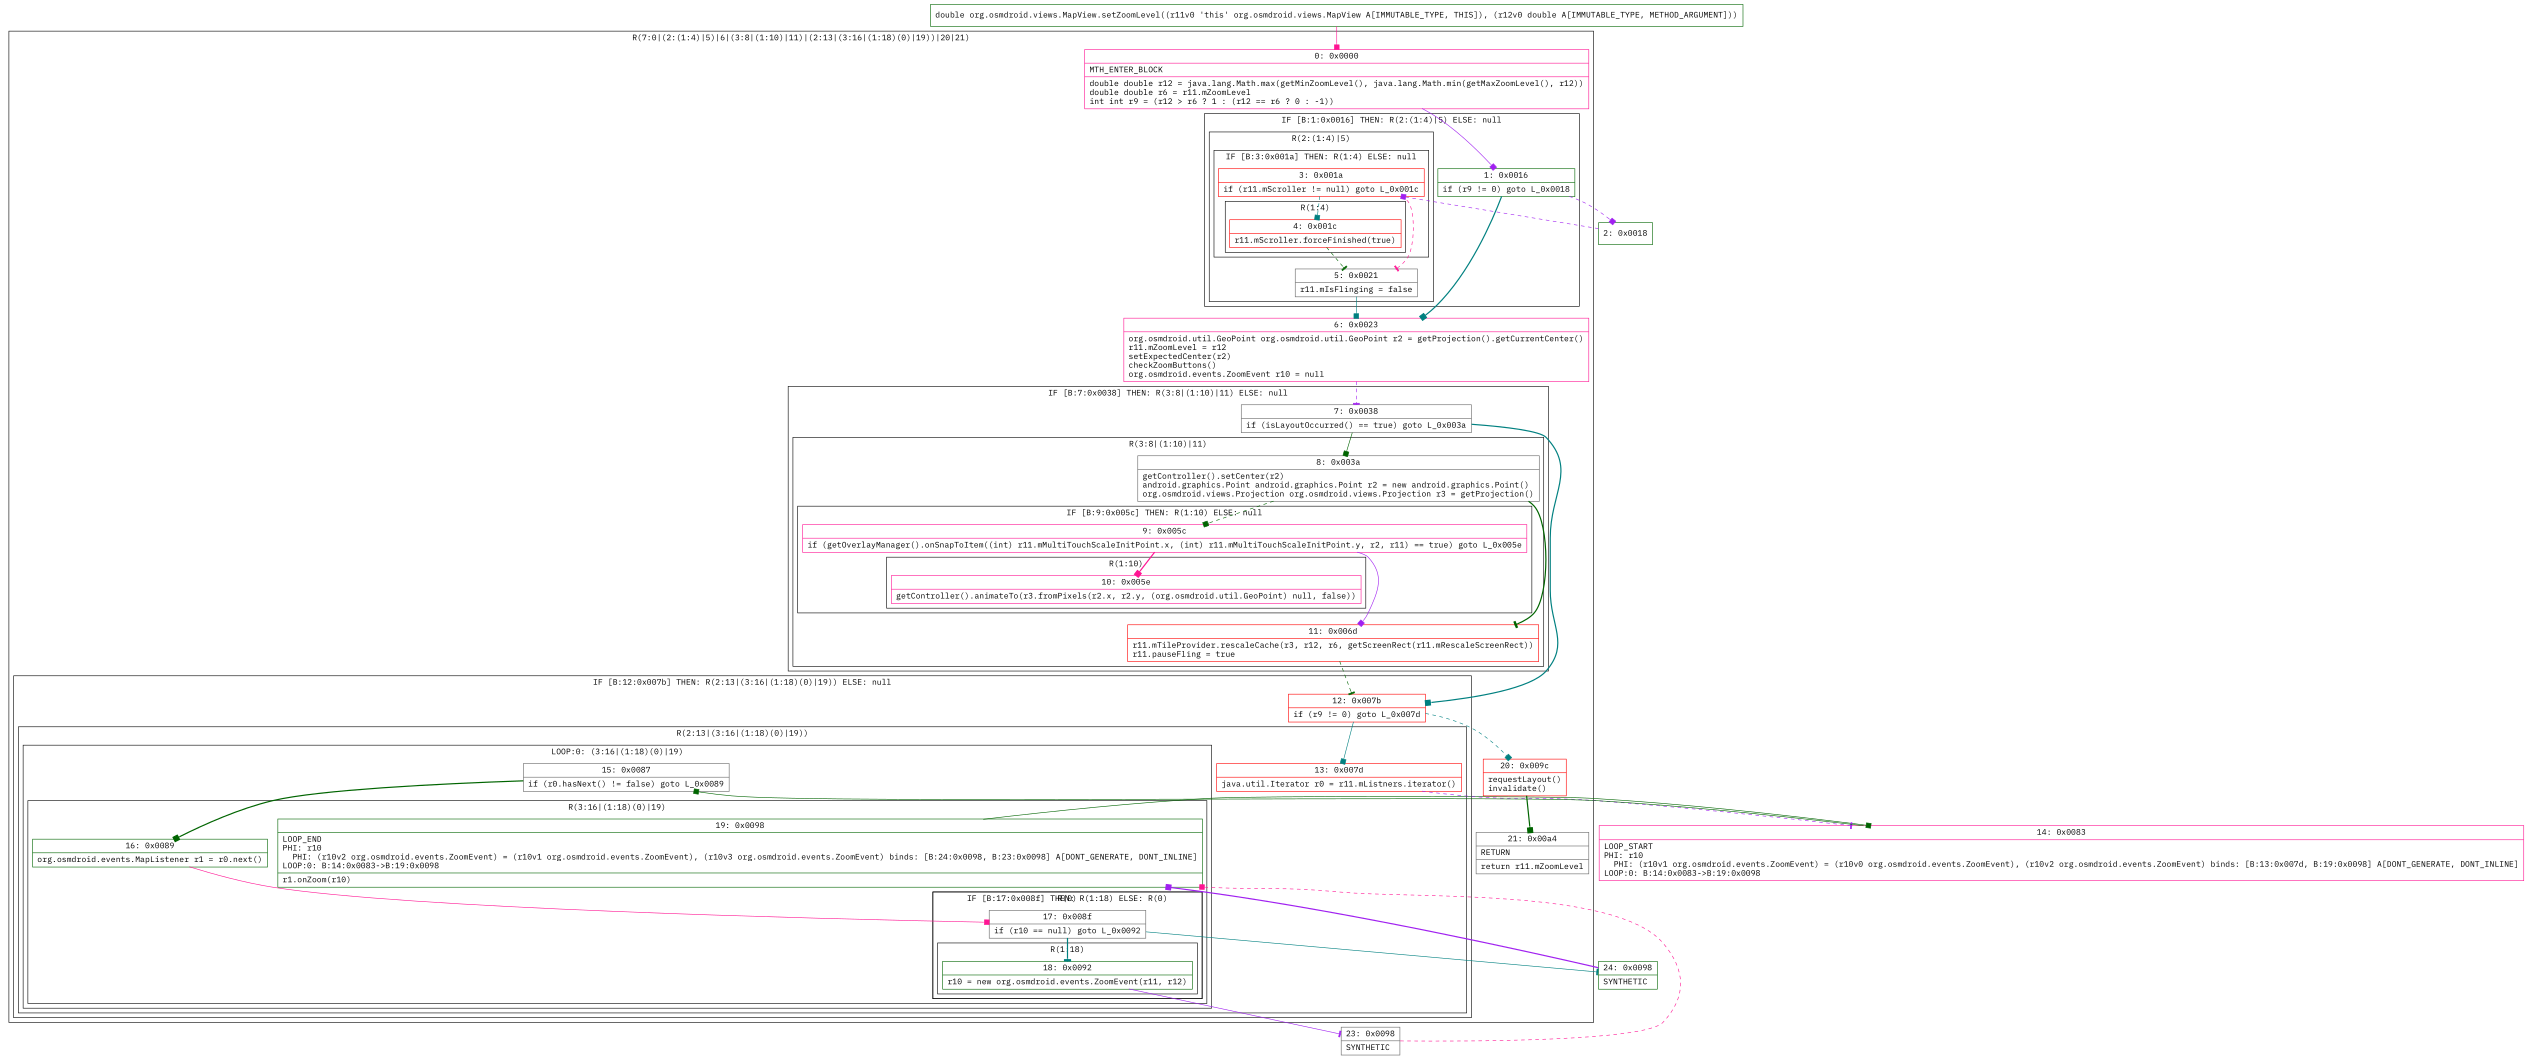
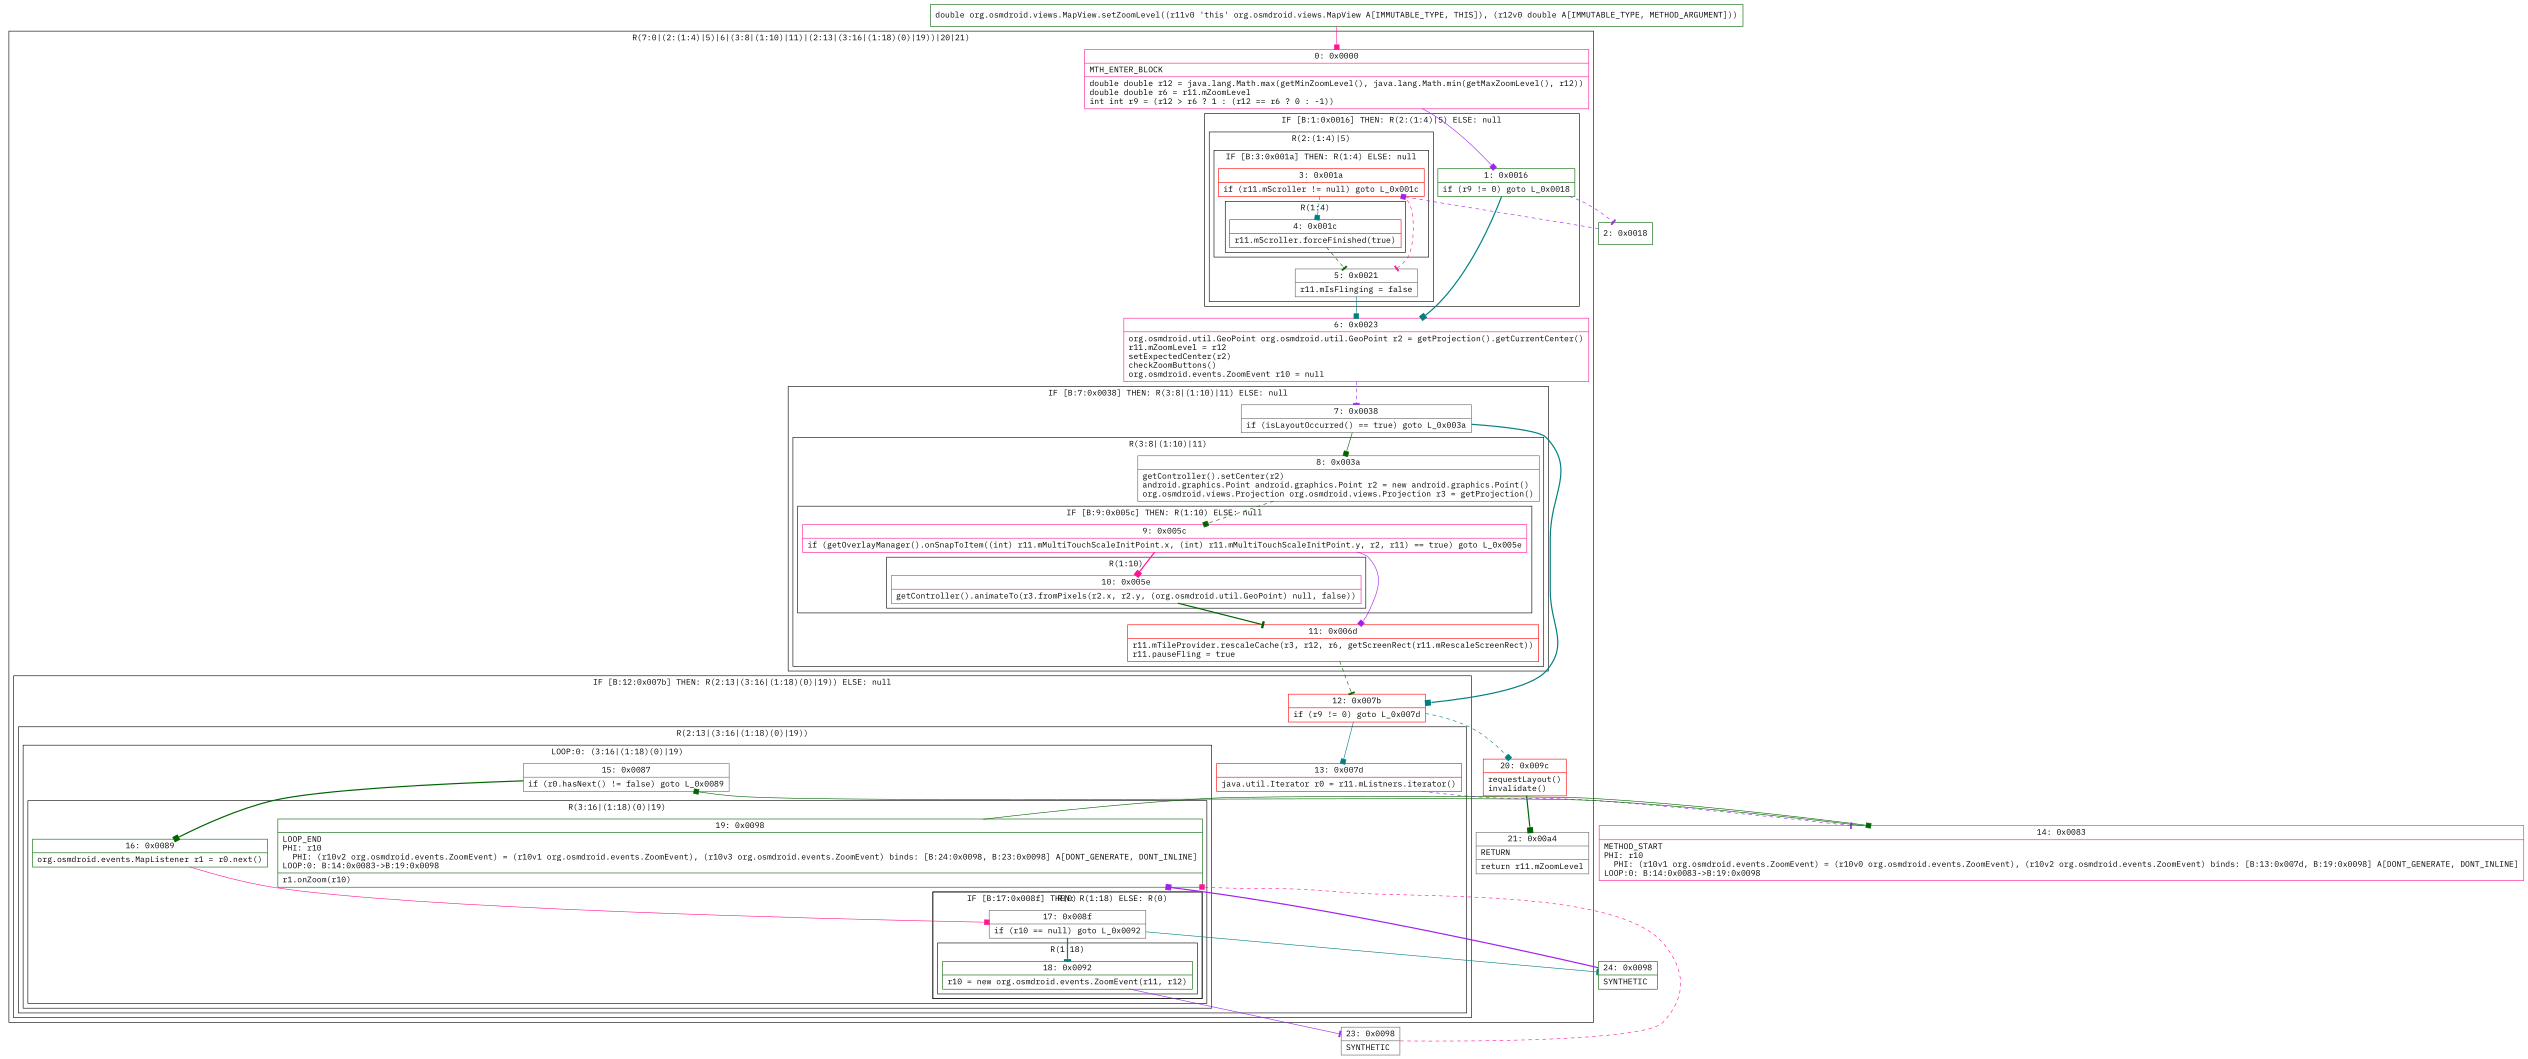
(1589, 205) -> (1589, 205)
(1546, 566) -> (1232, 617)
(1629, 847) -> (1634, 847)
